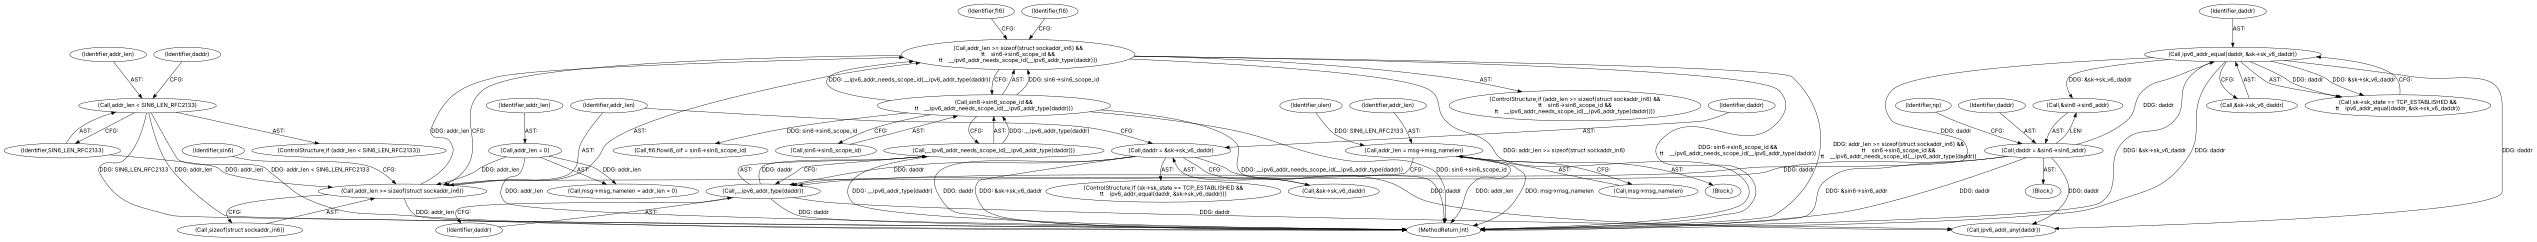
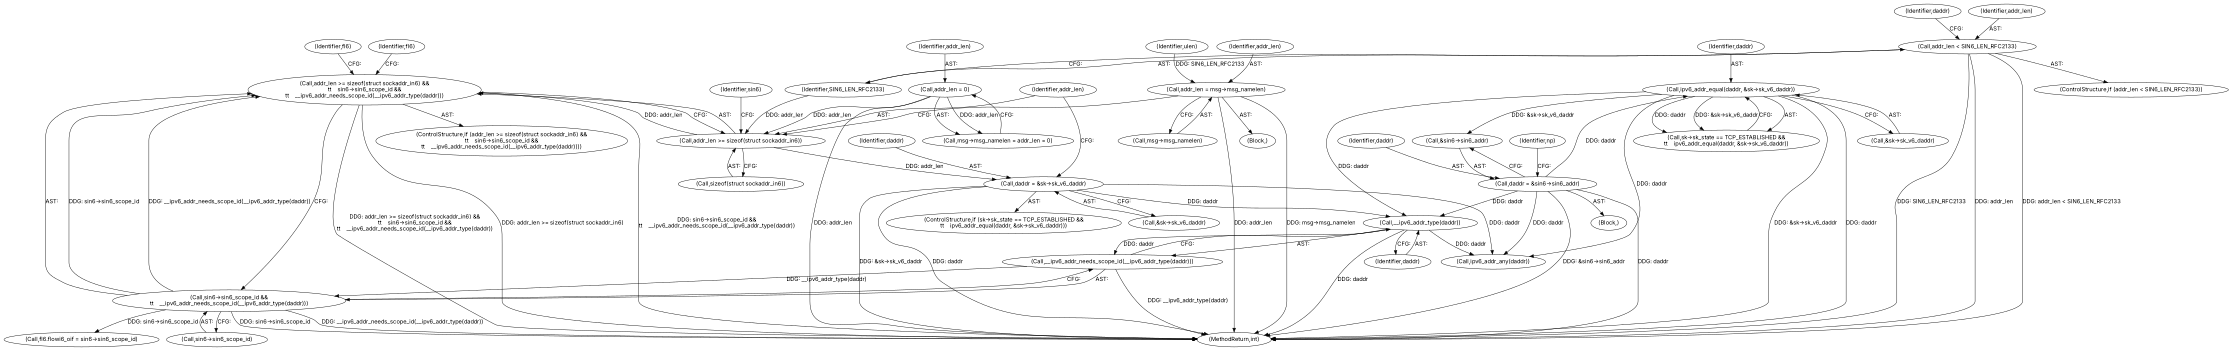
none -> (996, 110)
(2077, 131) -> (1517, 166)
(898, 228) -> (883, 166)
